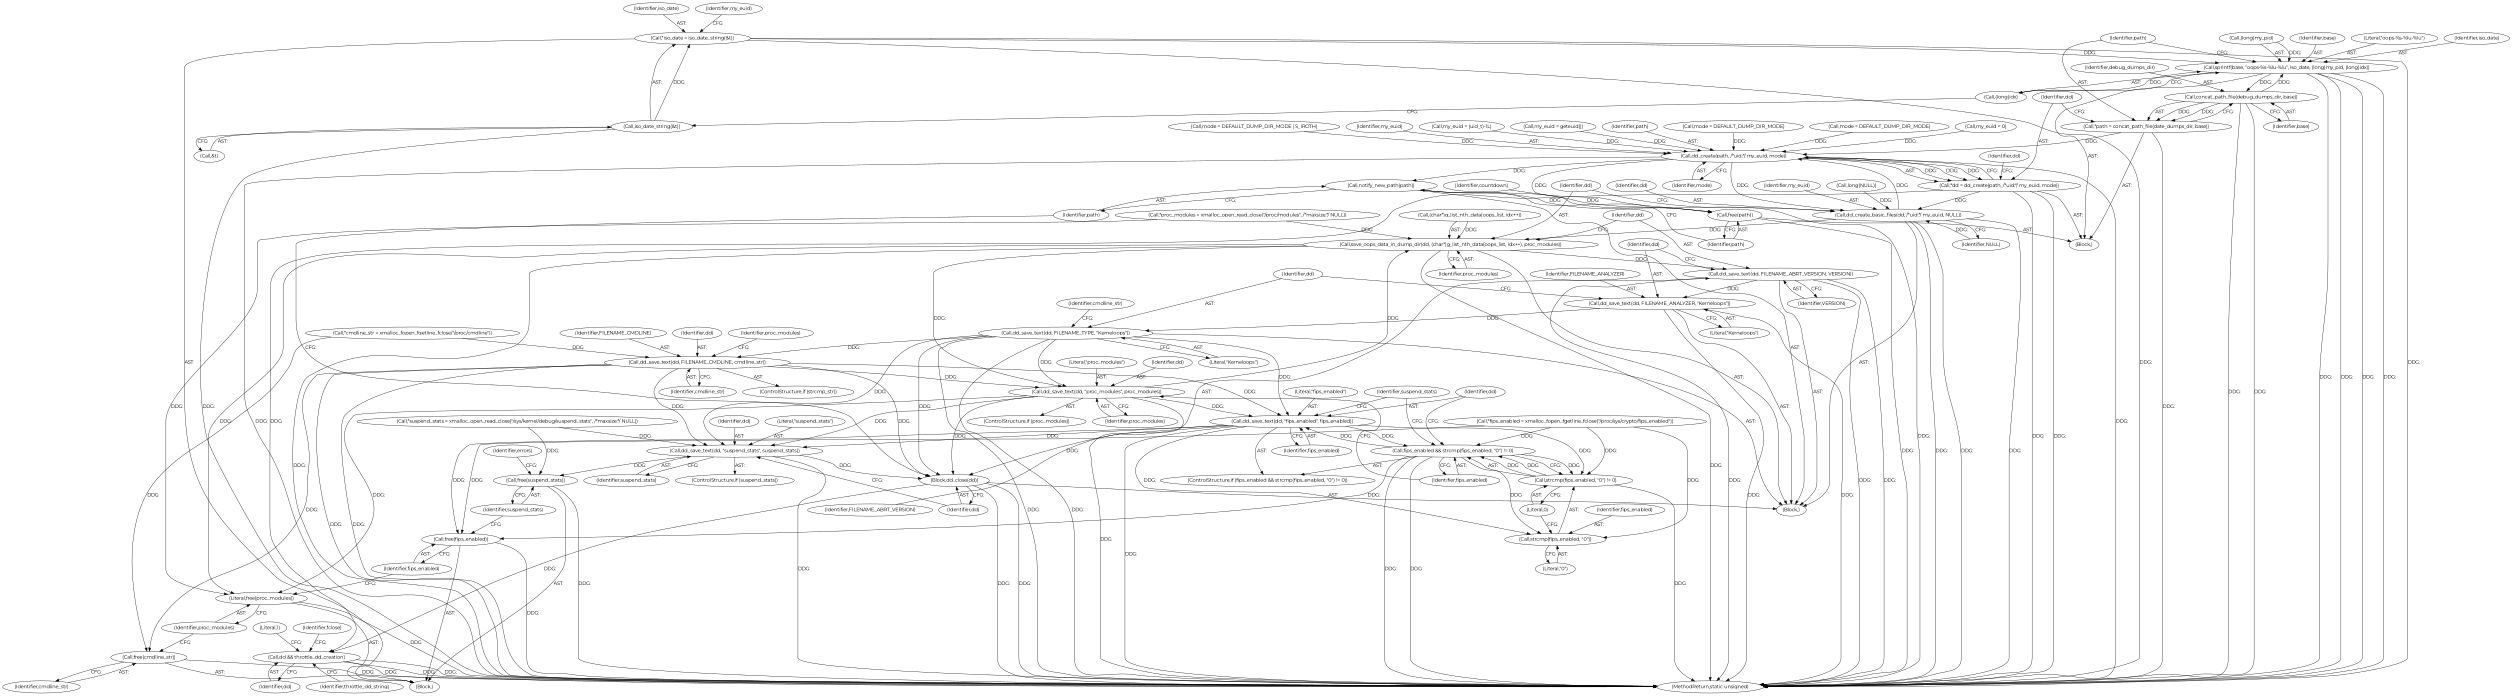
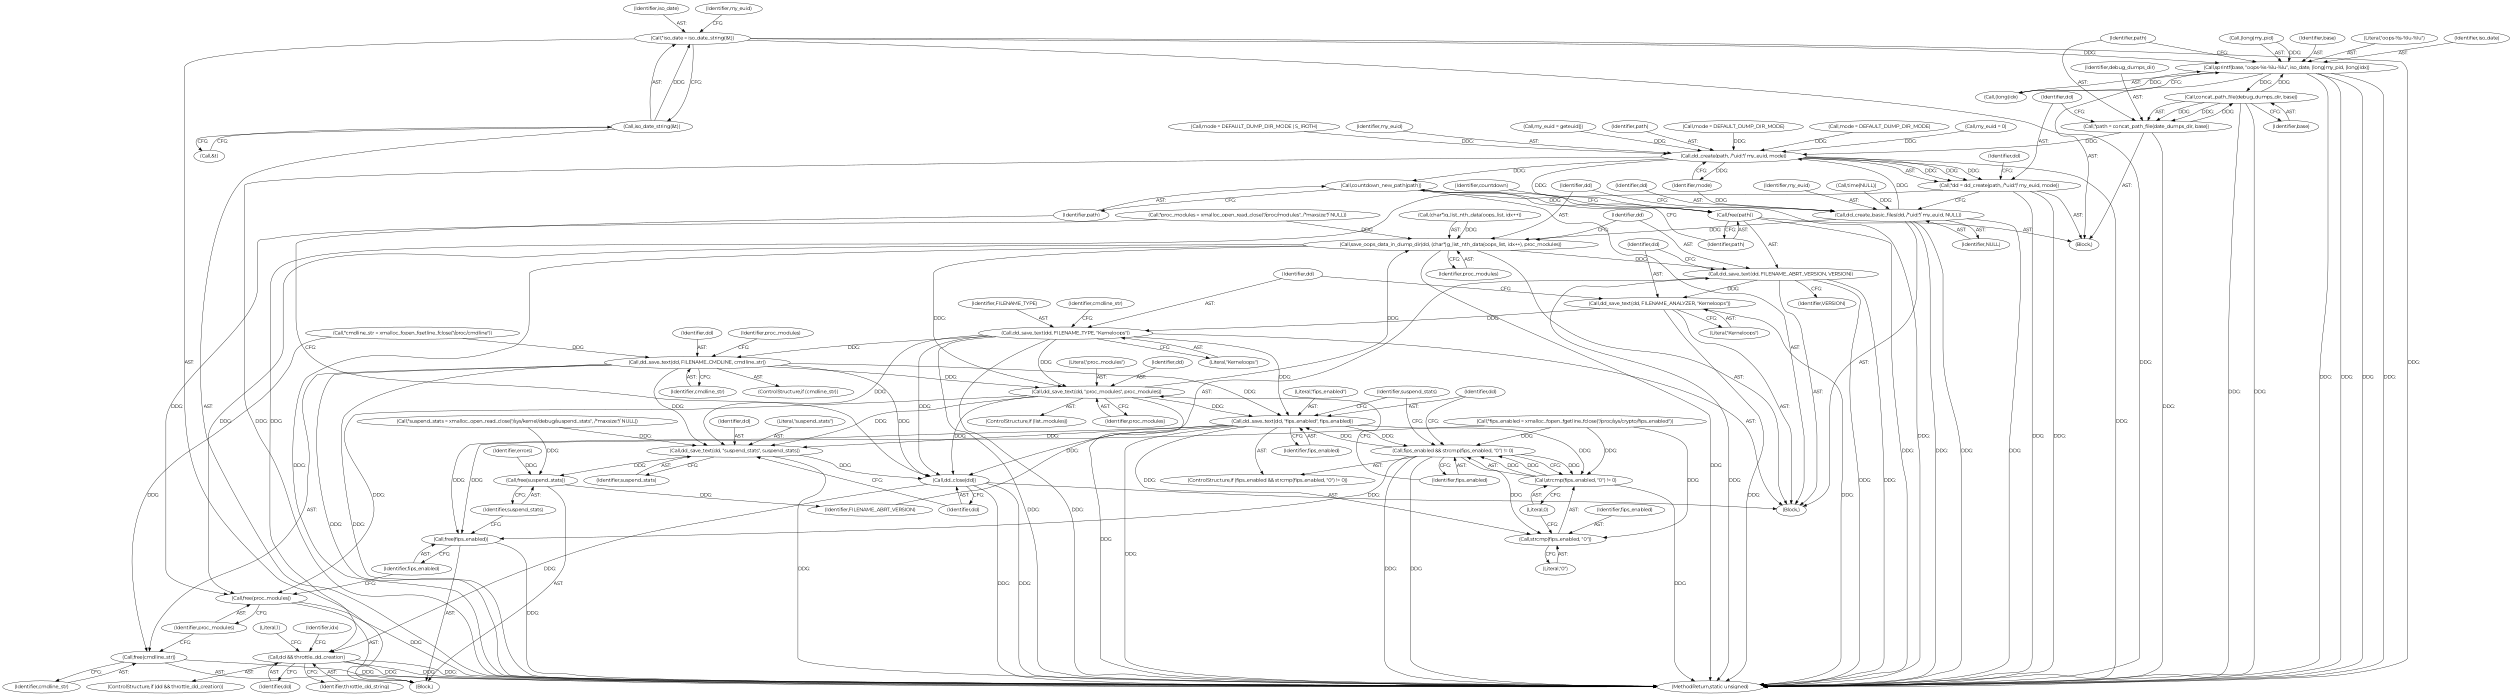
(2185, 80) -> (2130, 96)
(1336, 112) -> (690, 85)
(2229, 112) -> (2229, 112)
(1462, 127) -> none
(223, 141) -> (223, 141)
(1903, 161) -> none
(1702, 171) -> (1702, 171)
(1723, 171) -> (1723, 171)
(1381, 186) -> (1381, 186)
(1856, 186) -> (1856, 186)
(1594, 200) -> (1594, 200)
(1961, 200) -> (1961, 200)
(1773, 202) -> (1762, 207)
(1962, 230) -> (1962, 230)
(1981, 230) -> (1981, 230)
(1585, 274) -> none
(1794, 292) -> (1762, 241)
none -> (1004, 304)
(613, 333) -> none
(798, 392) -> (798, 392)
(209, 407) -> (209, 407)
(1027, 422) -> (1027, 422)
(532, 466) -> (532, 466)
(735, 481) -> none
(954, 481) -> (954, 481)
(313, 510) -> (313, 510)
(261, 598) -> (261, 598)
(322, 628) -> (322, 628)
(333, 672) -> (333, 672)
none -> (307, 675)
(929, 680) -> (691, 497)
none -> (166, 687)
